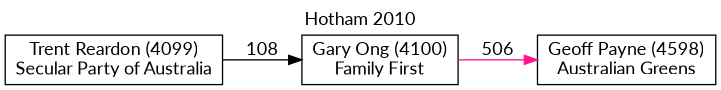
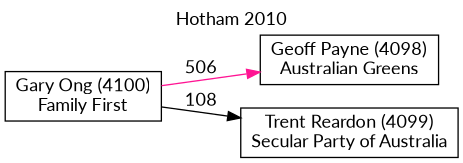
(255, 60) -> (195, 112)
(627, 60) -> (349, 60)
